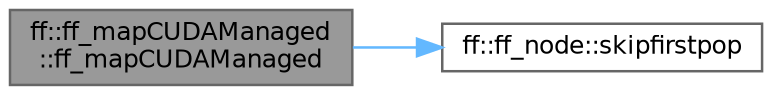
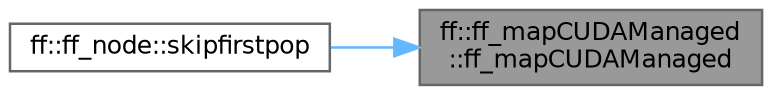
(385, 47) -> (362, 47)
